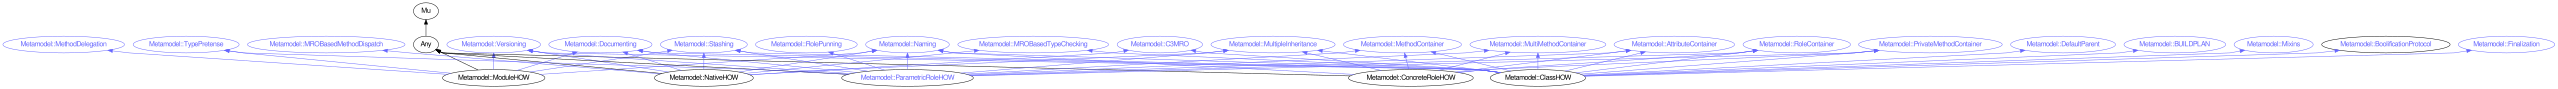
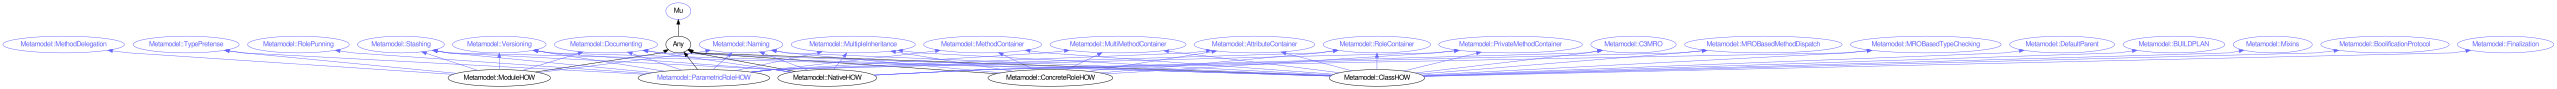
(426, 11) -> (678, 11)
(2386, 45) -> (2385, 45)
none -> (1561, 63)
none -> (1011, 64)
